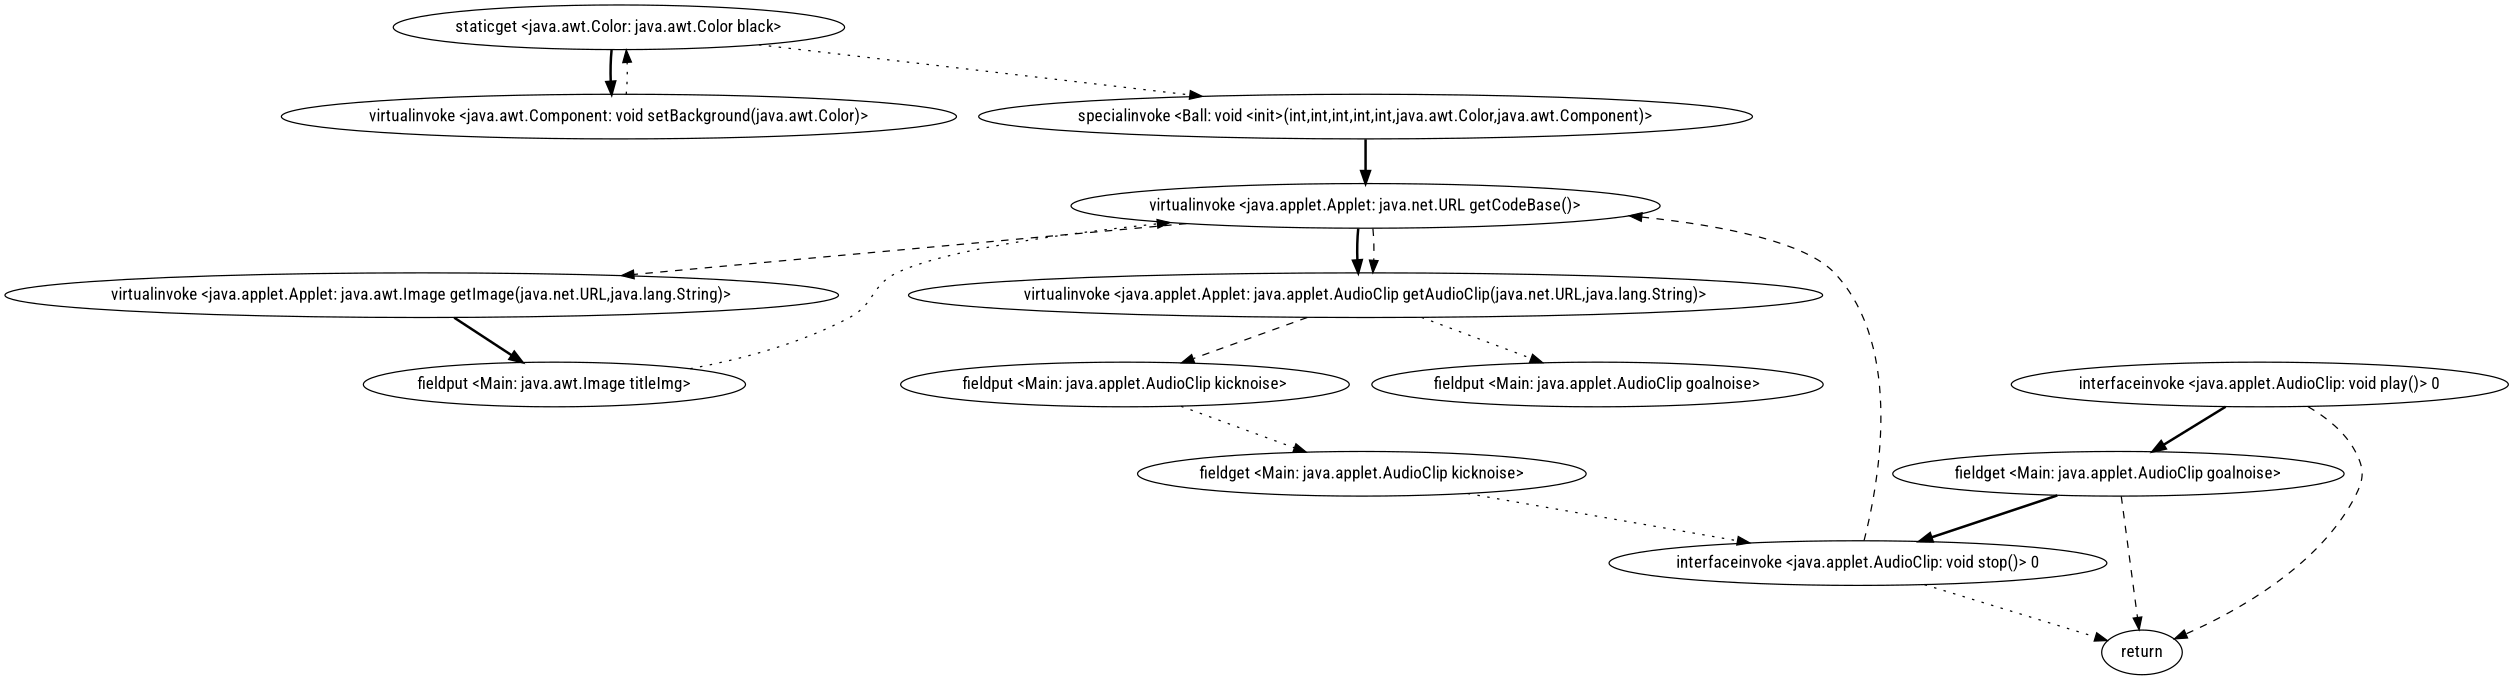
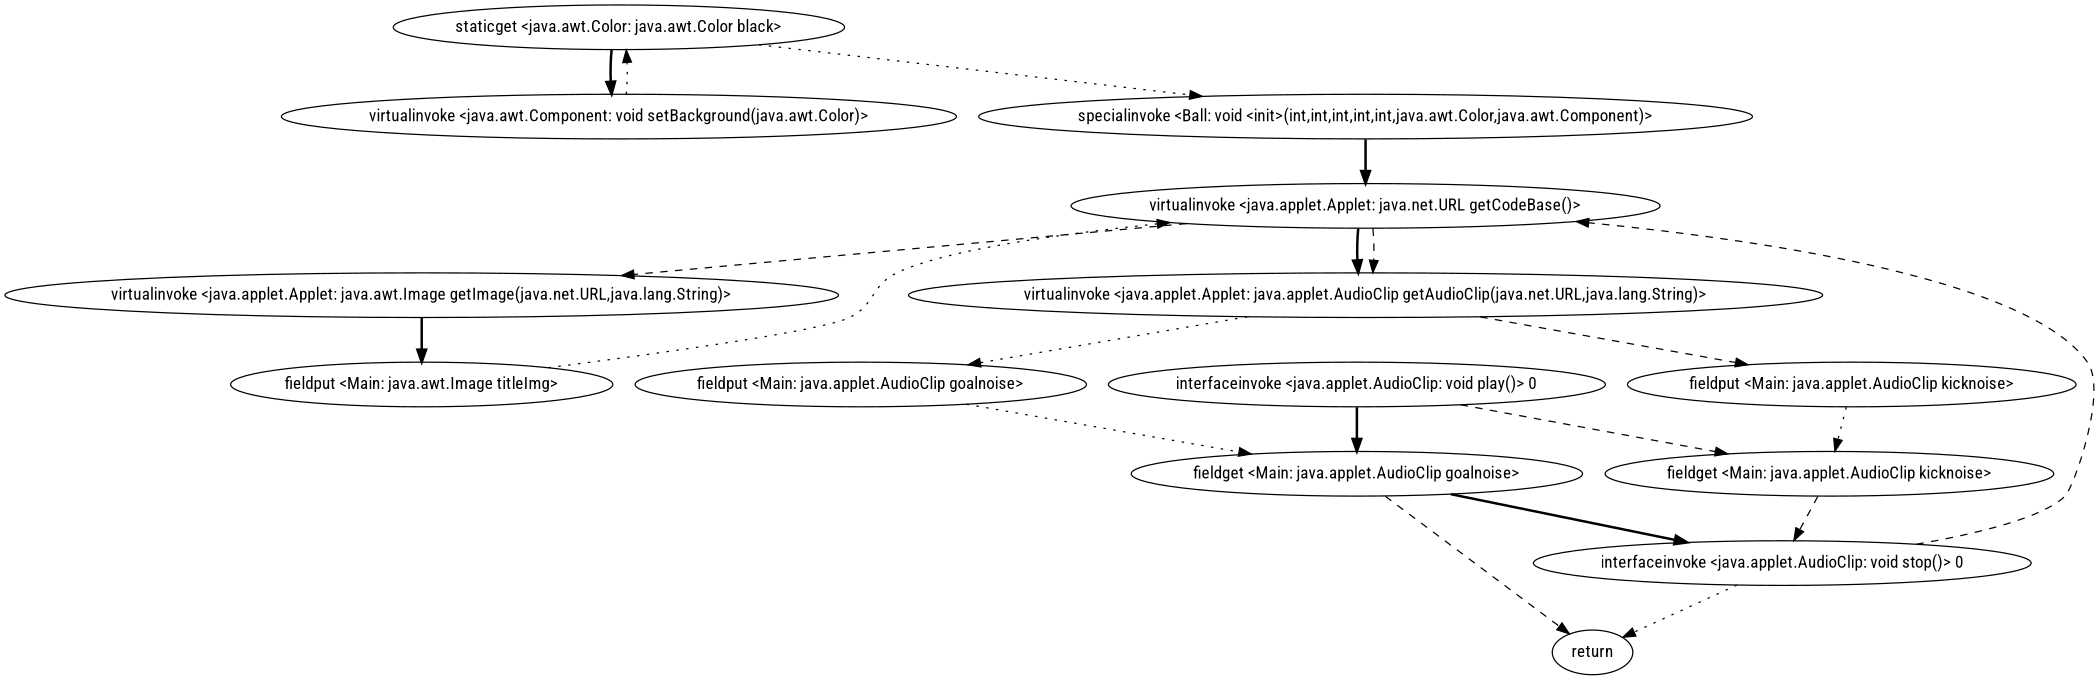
none -> (1103, 428)
(1602, 517) -> (1809, 513)
(2324, 541) -> (1588, 428)
